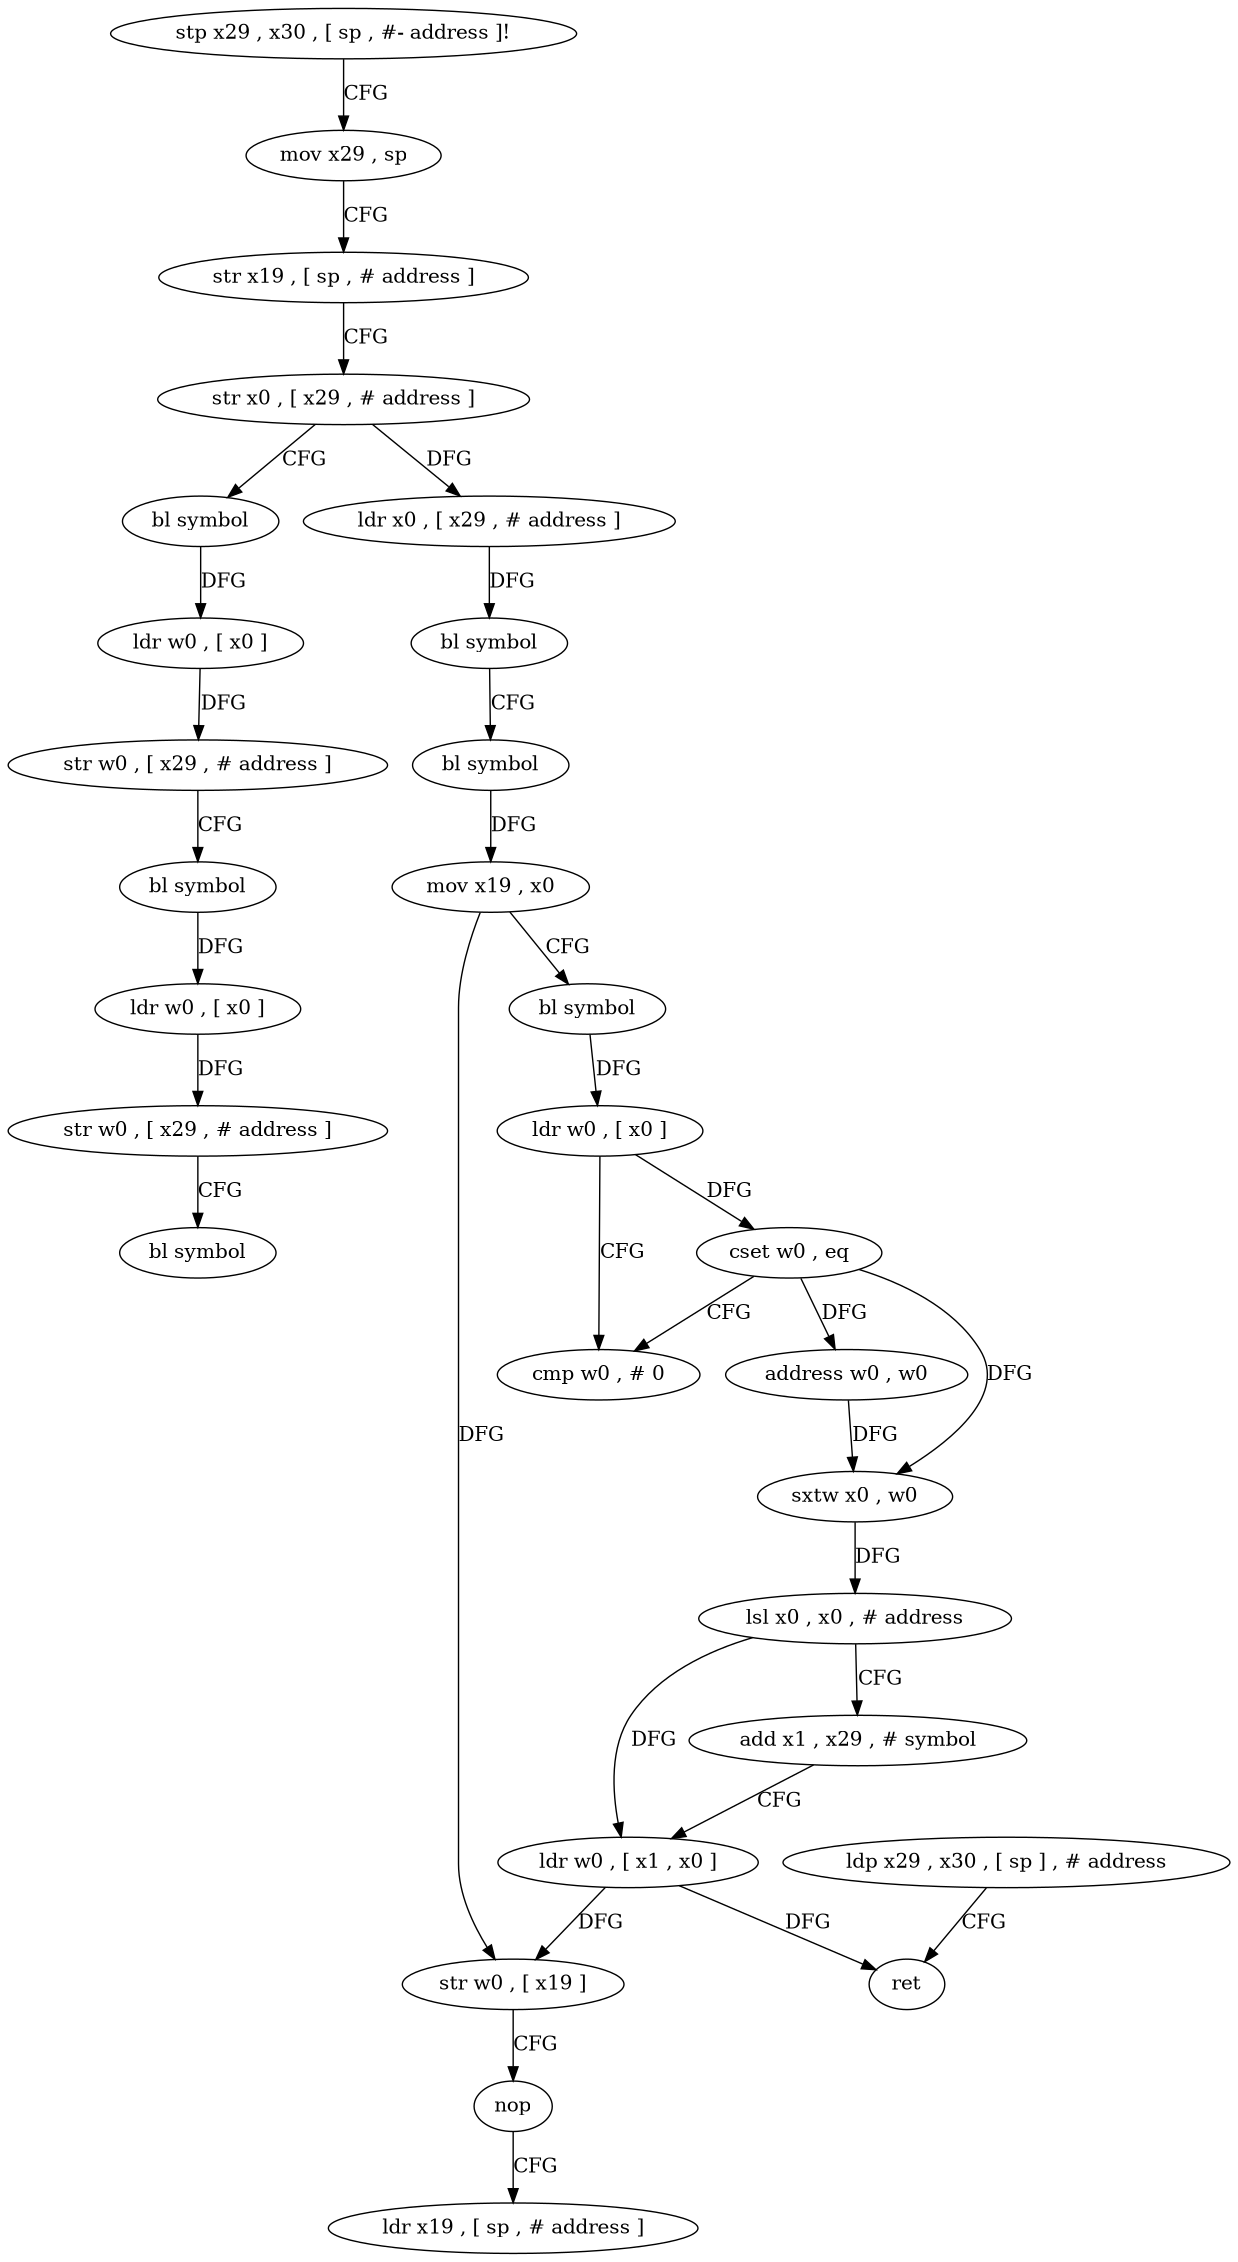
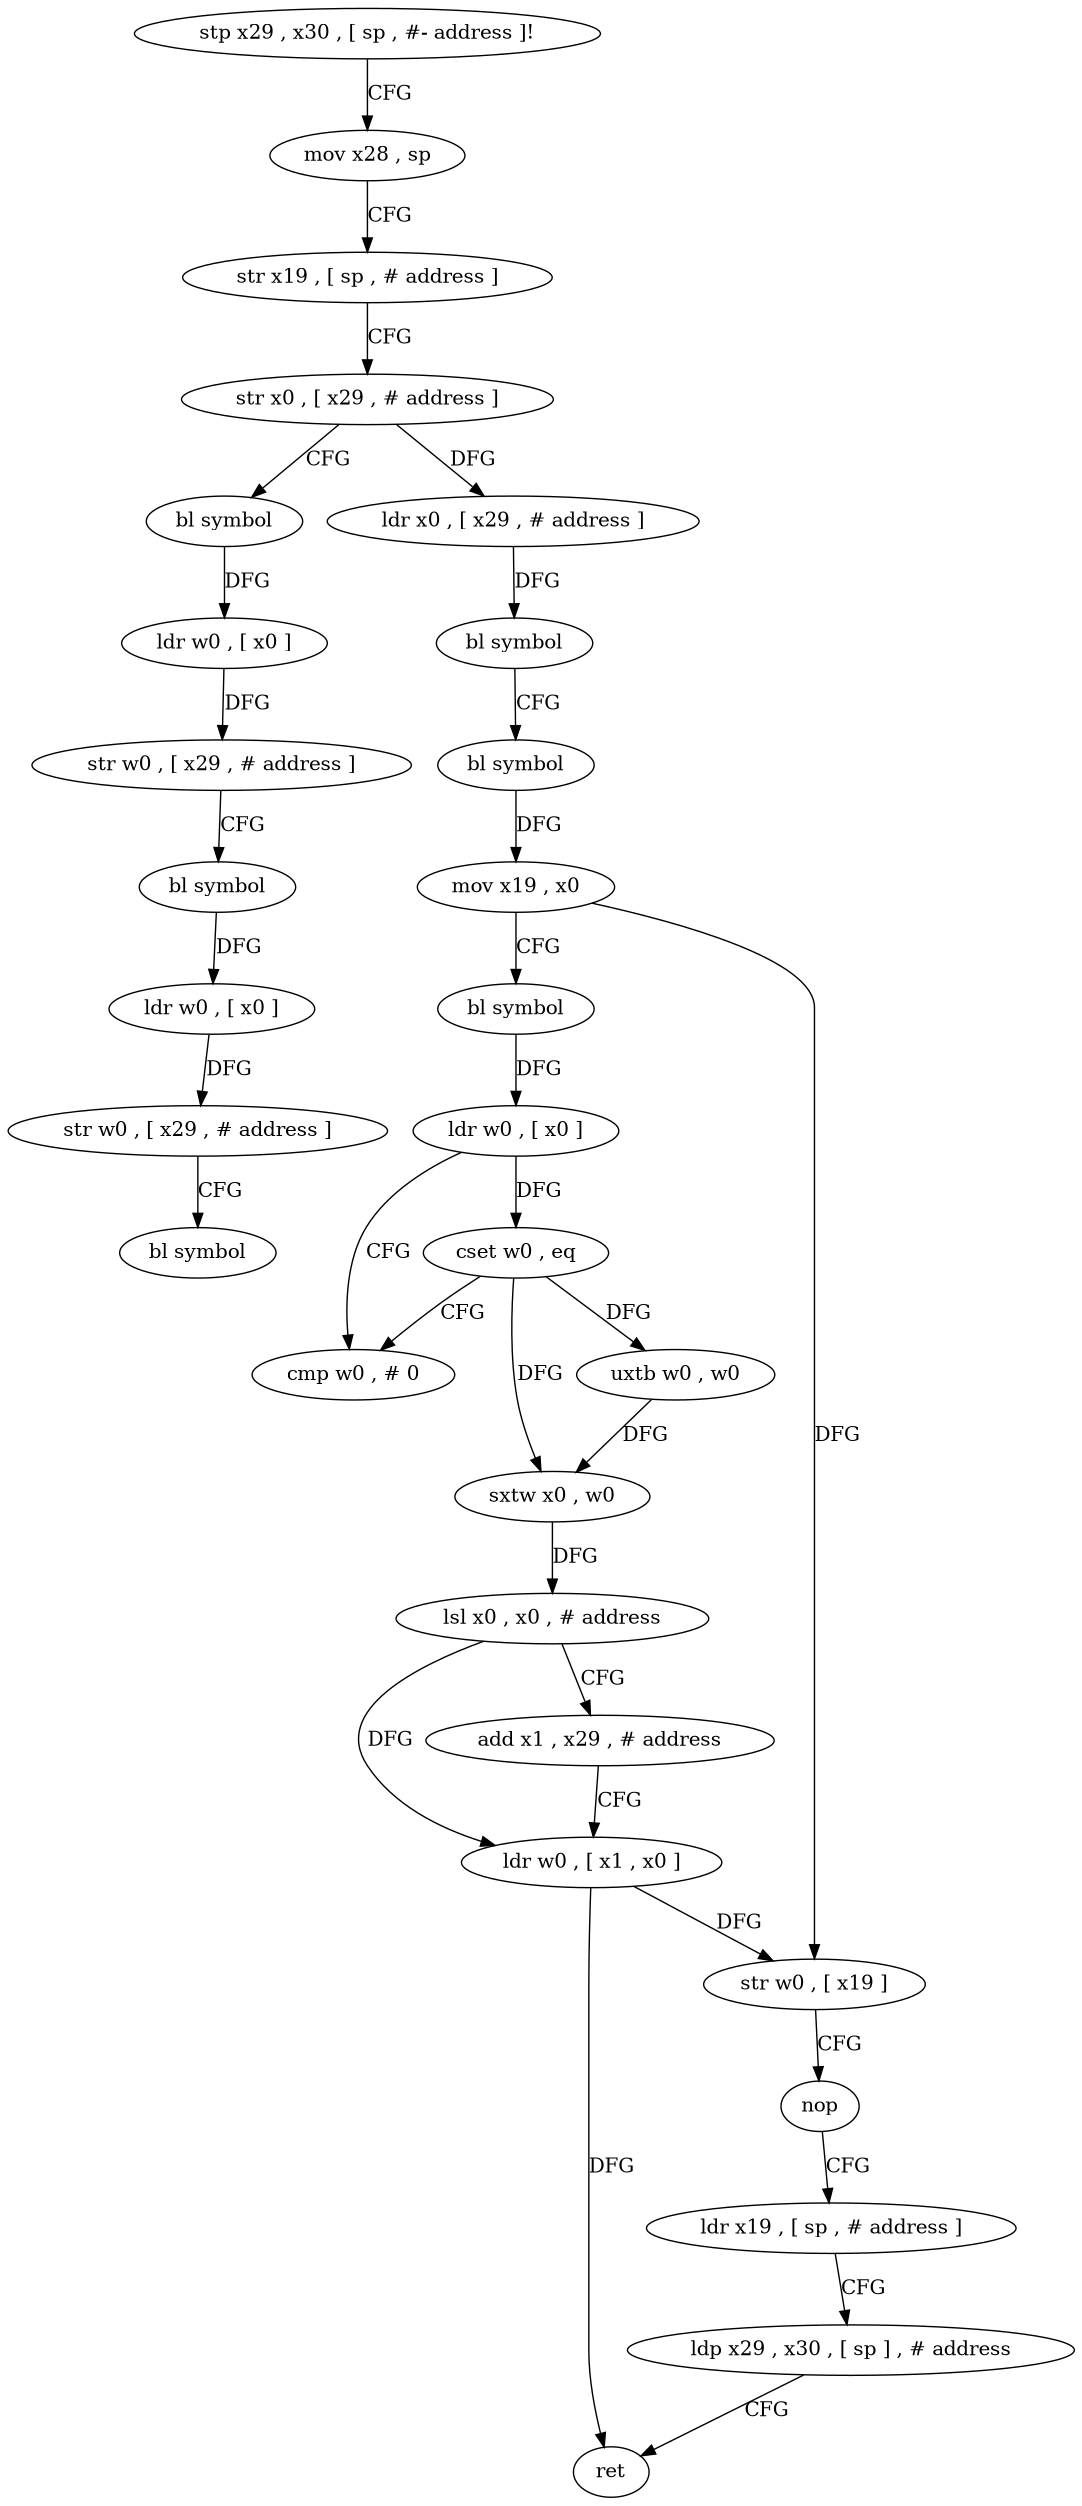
(344, 156) -> (367, 156)
(847, 1375) -> (676, 1375)
(858, 1741) -> (600, 1741)
none -> (840, 2282)
